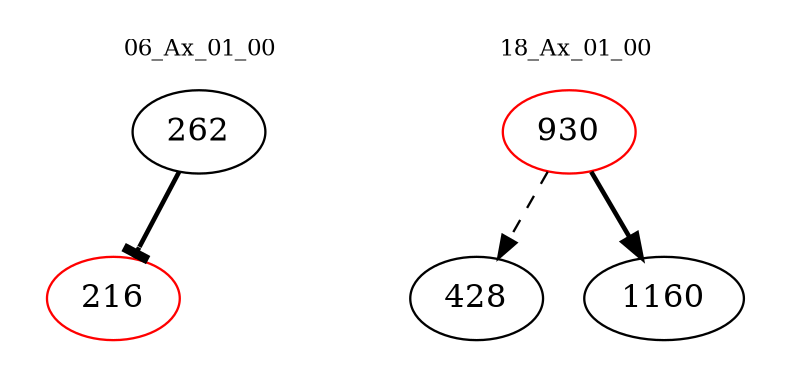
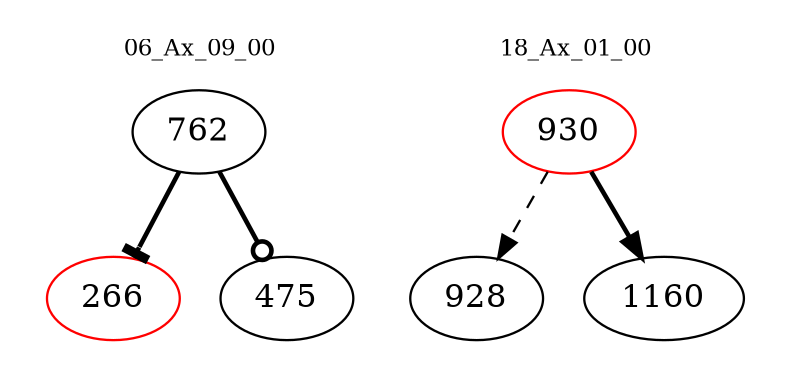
(200, 50) -> (200, 50)
(199, 132) -> (199, 132)
(113, 298) -> (113, 298)
none -> (287, 298)
(477, 298) -> (477, 298)
